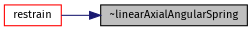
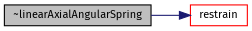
(75, 15) -> (165, 15)
